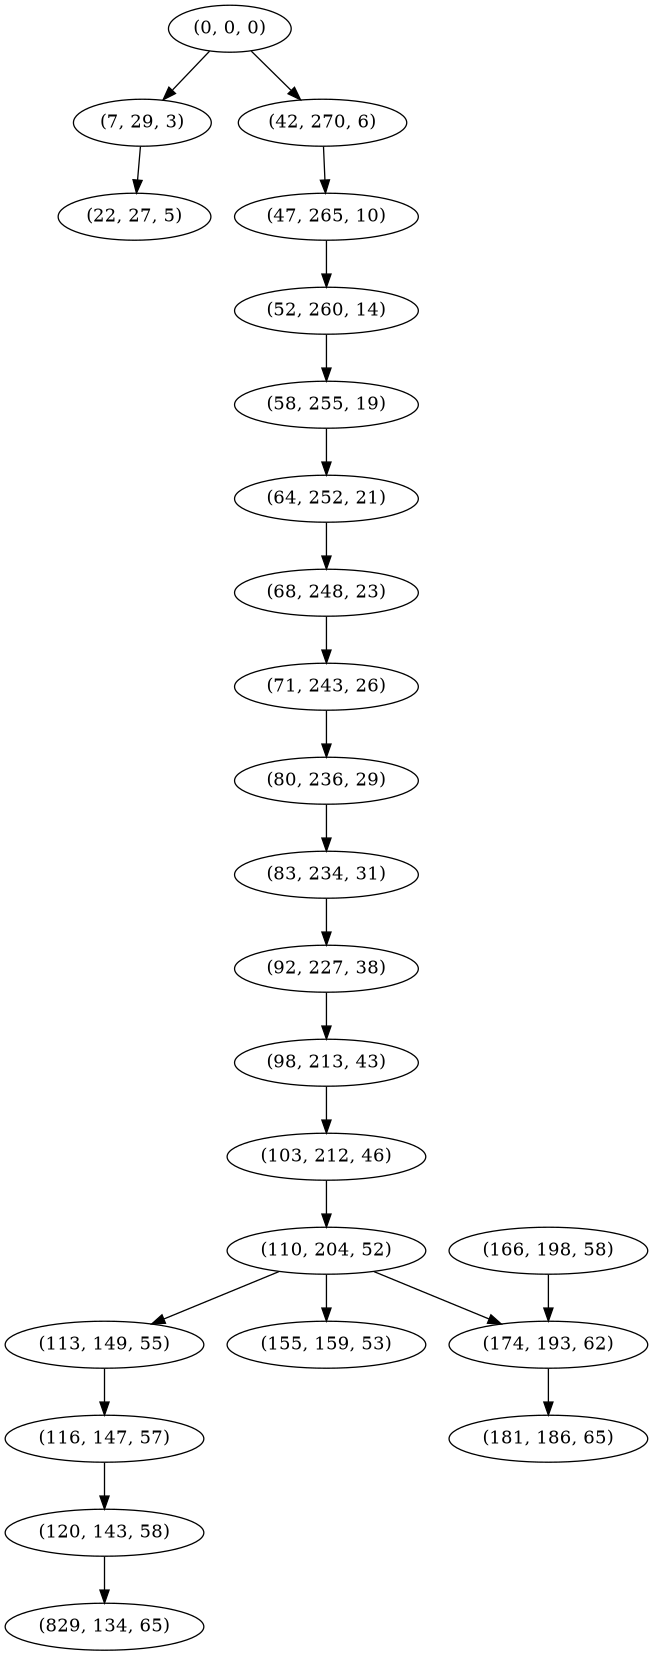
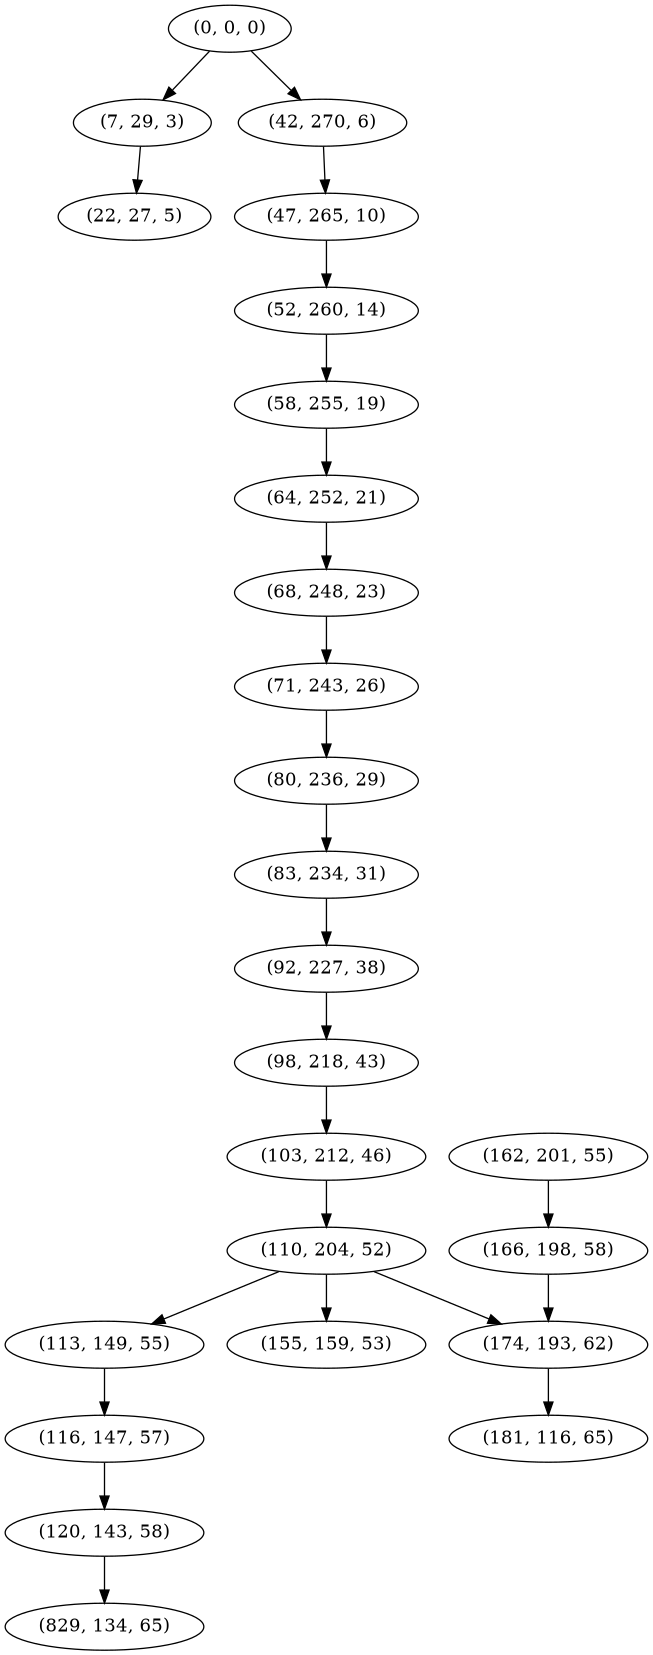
(326, 1063) -> (326, 1063)
none -> (548, 1157)
(548, 1439) -> (548, 1439)
